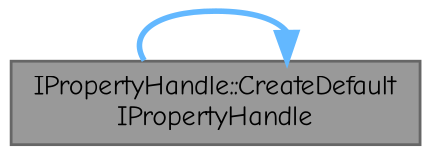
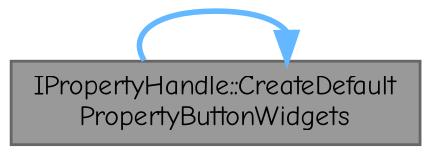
(216, 103) -> (216, 103)
